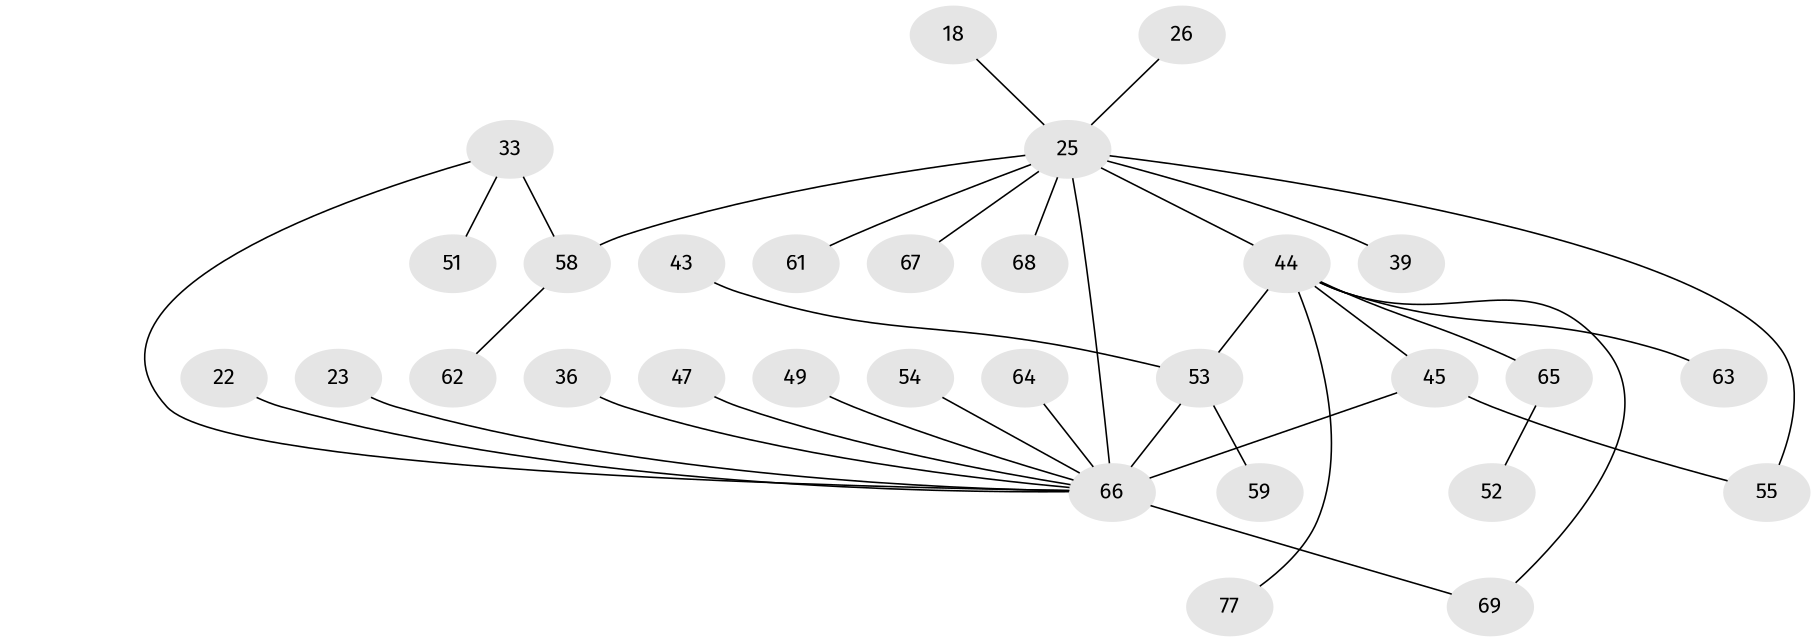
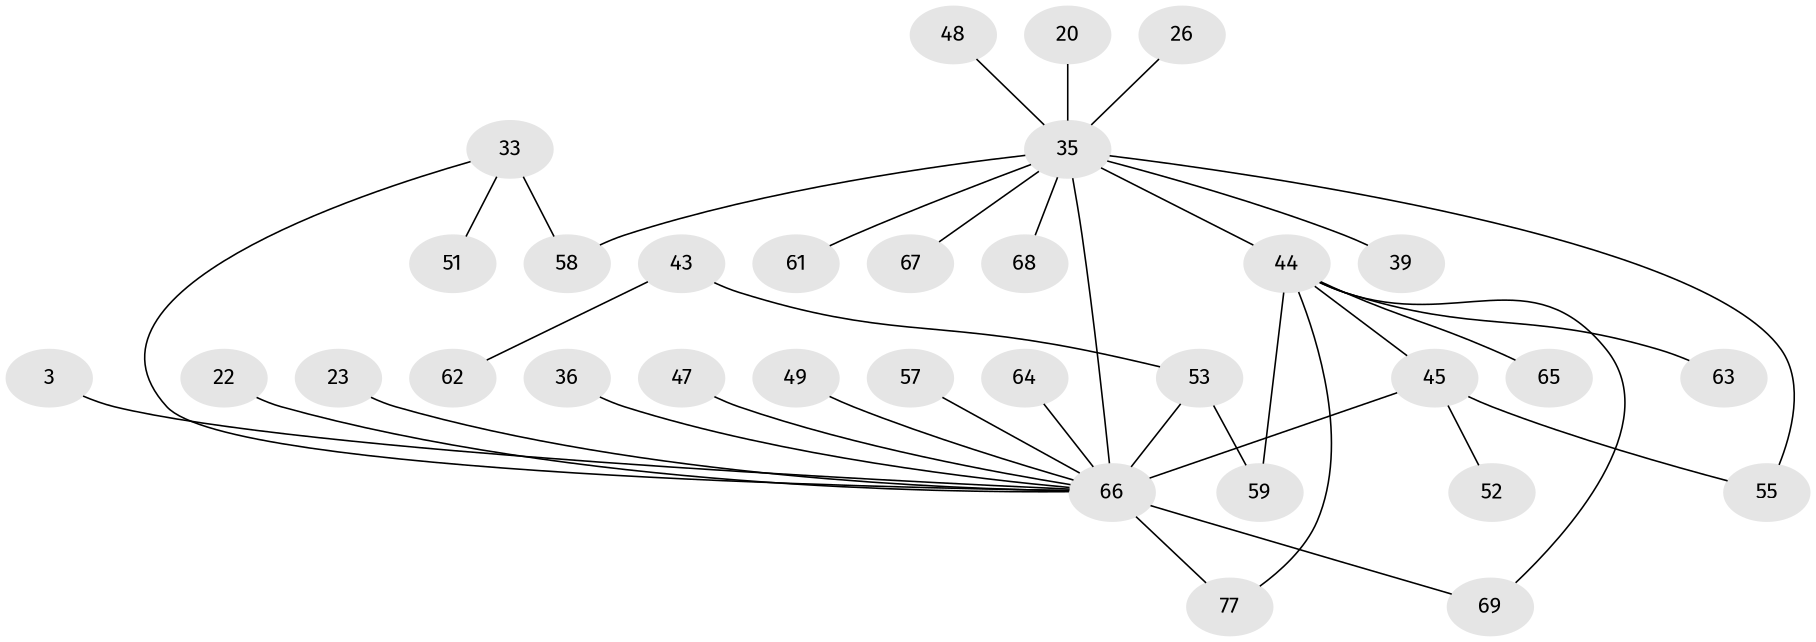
(953, 35) -> (953, 35)
none -> (1068, 35)
(1068, 149) -> (1068, 149)
(510, 321) -> (567, 321)
(1243, 321) -> (1273, 378)
none -> (49, 378)
(910, 378) -> (910, 378)
(1521, 435) -> (1463, 435)
none -> (1171, 550)
